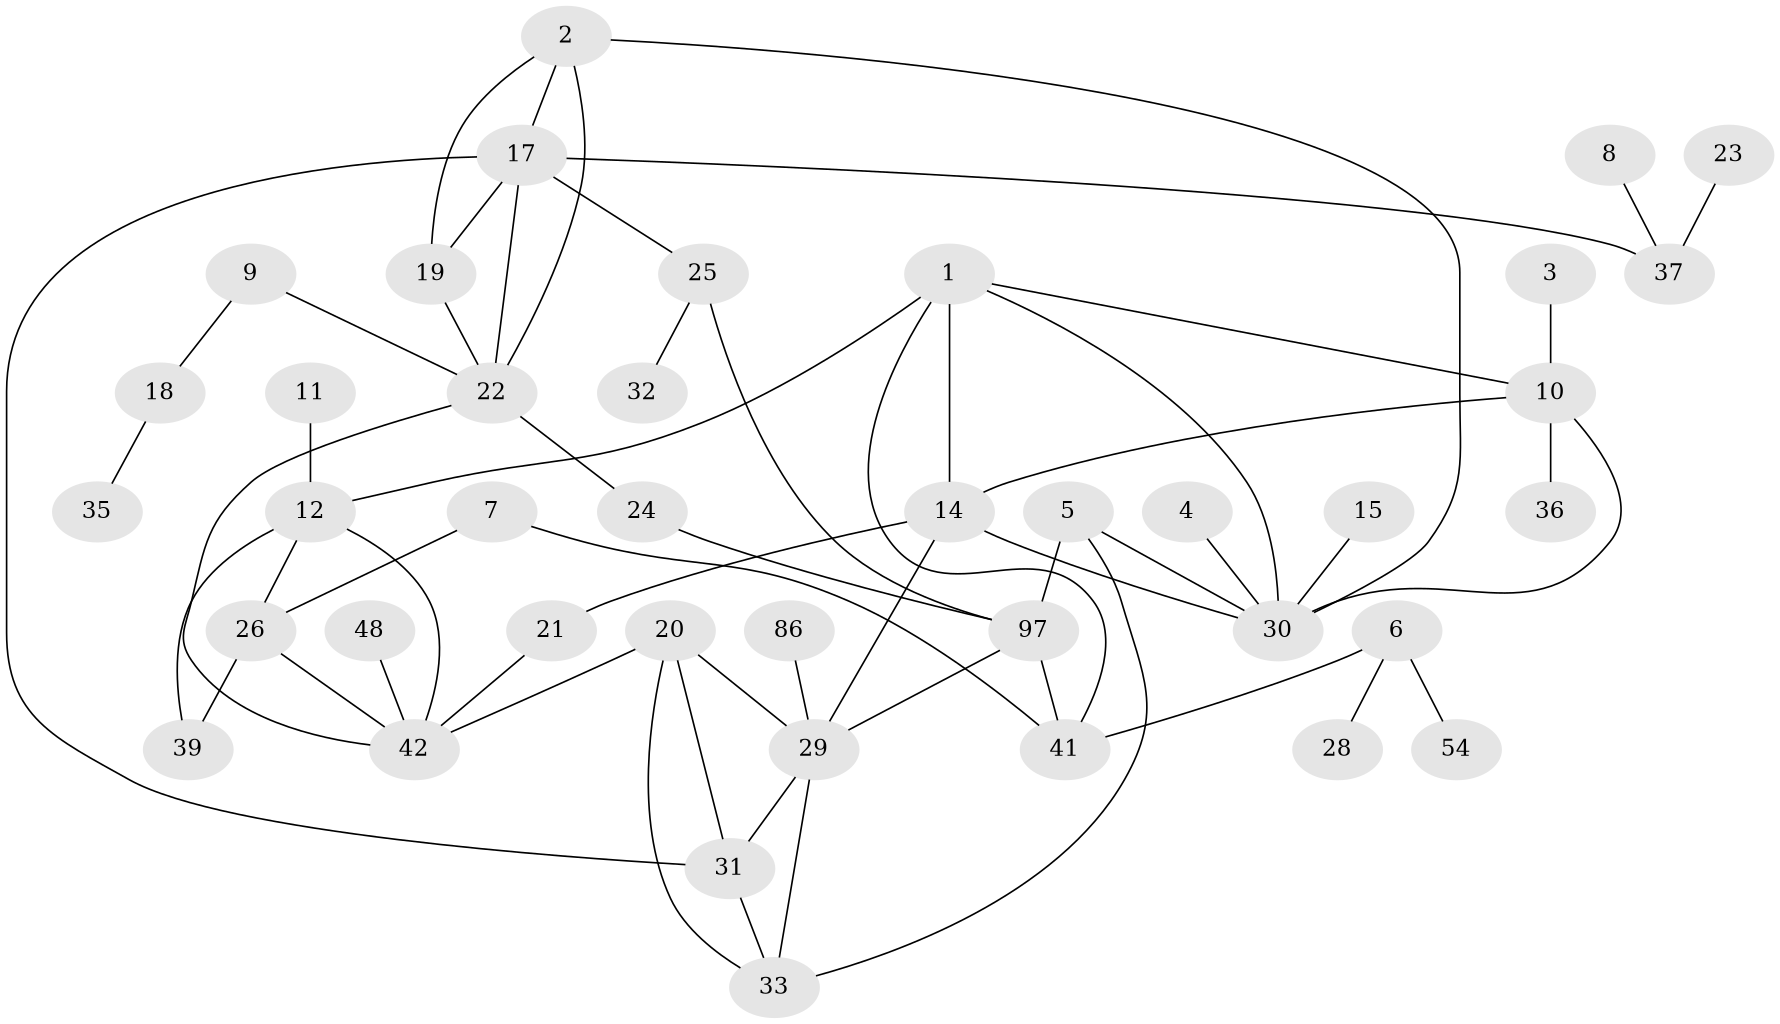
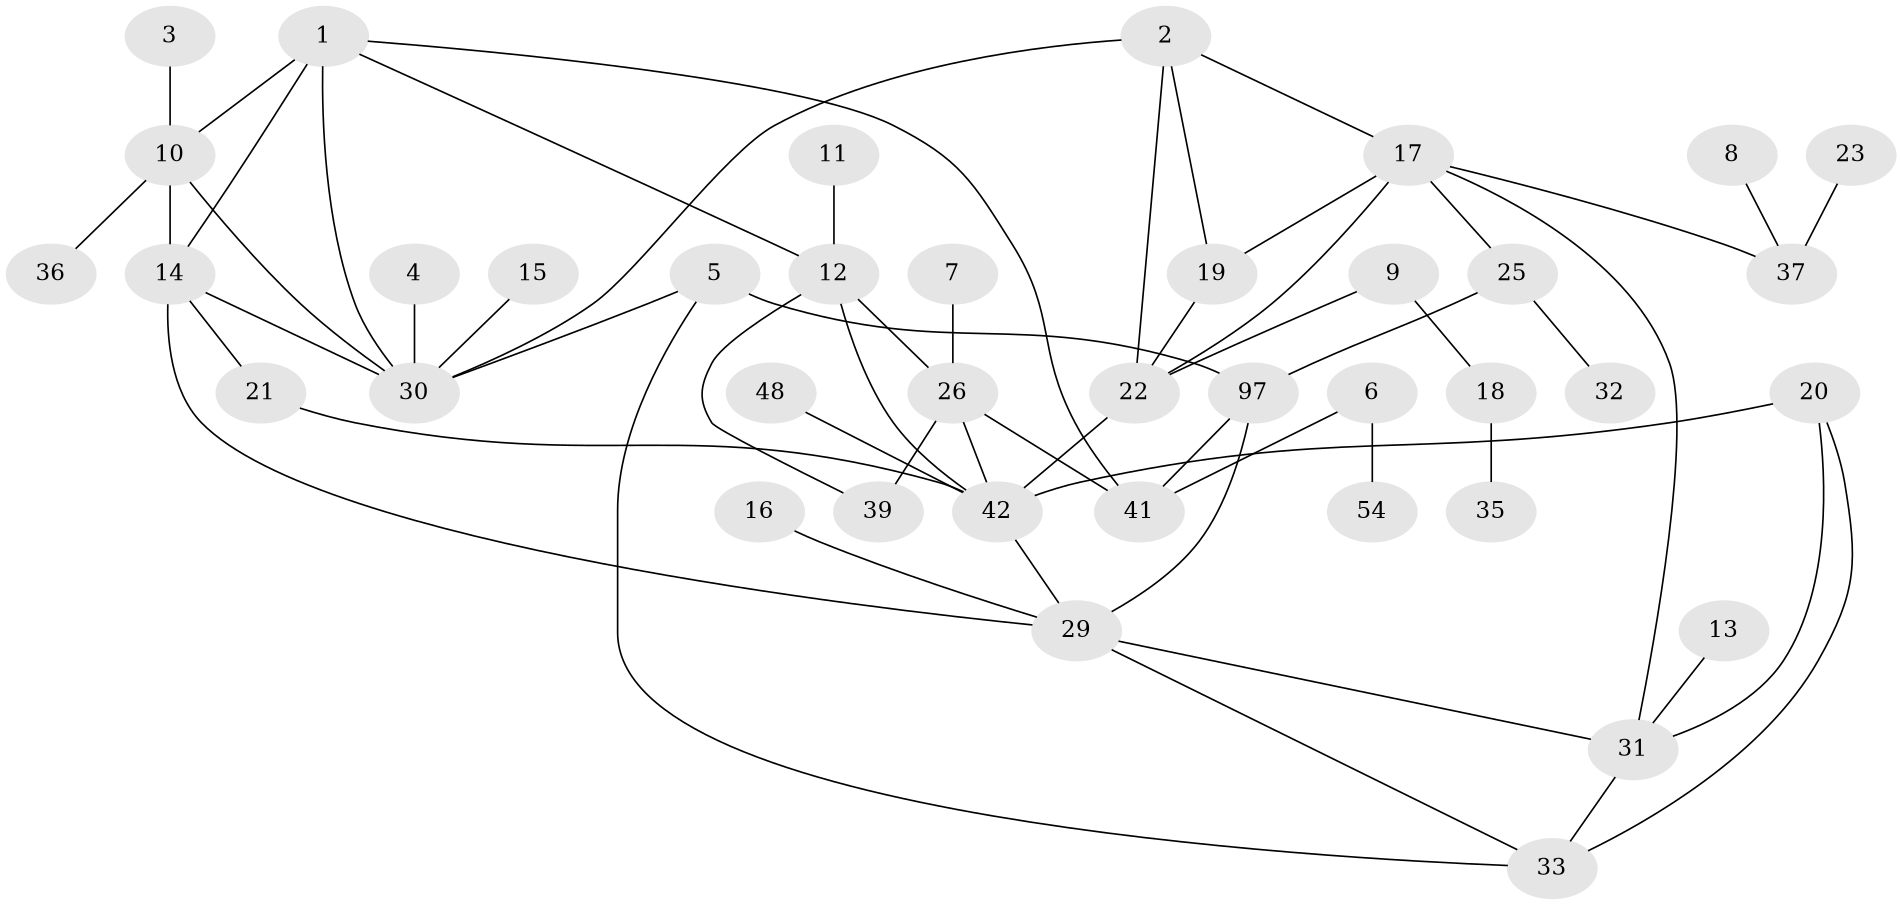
(642, 512) -> none
(802, 584) -> (1046, 452)
(789, 631) -> (760, 512)
none -> (1724, 631)
(742, 690) -> (1037, 571)
(1338, 750) -> none
